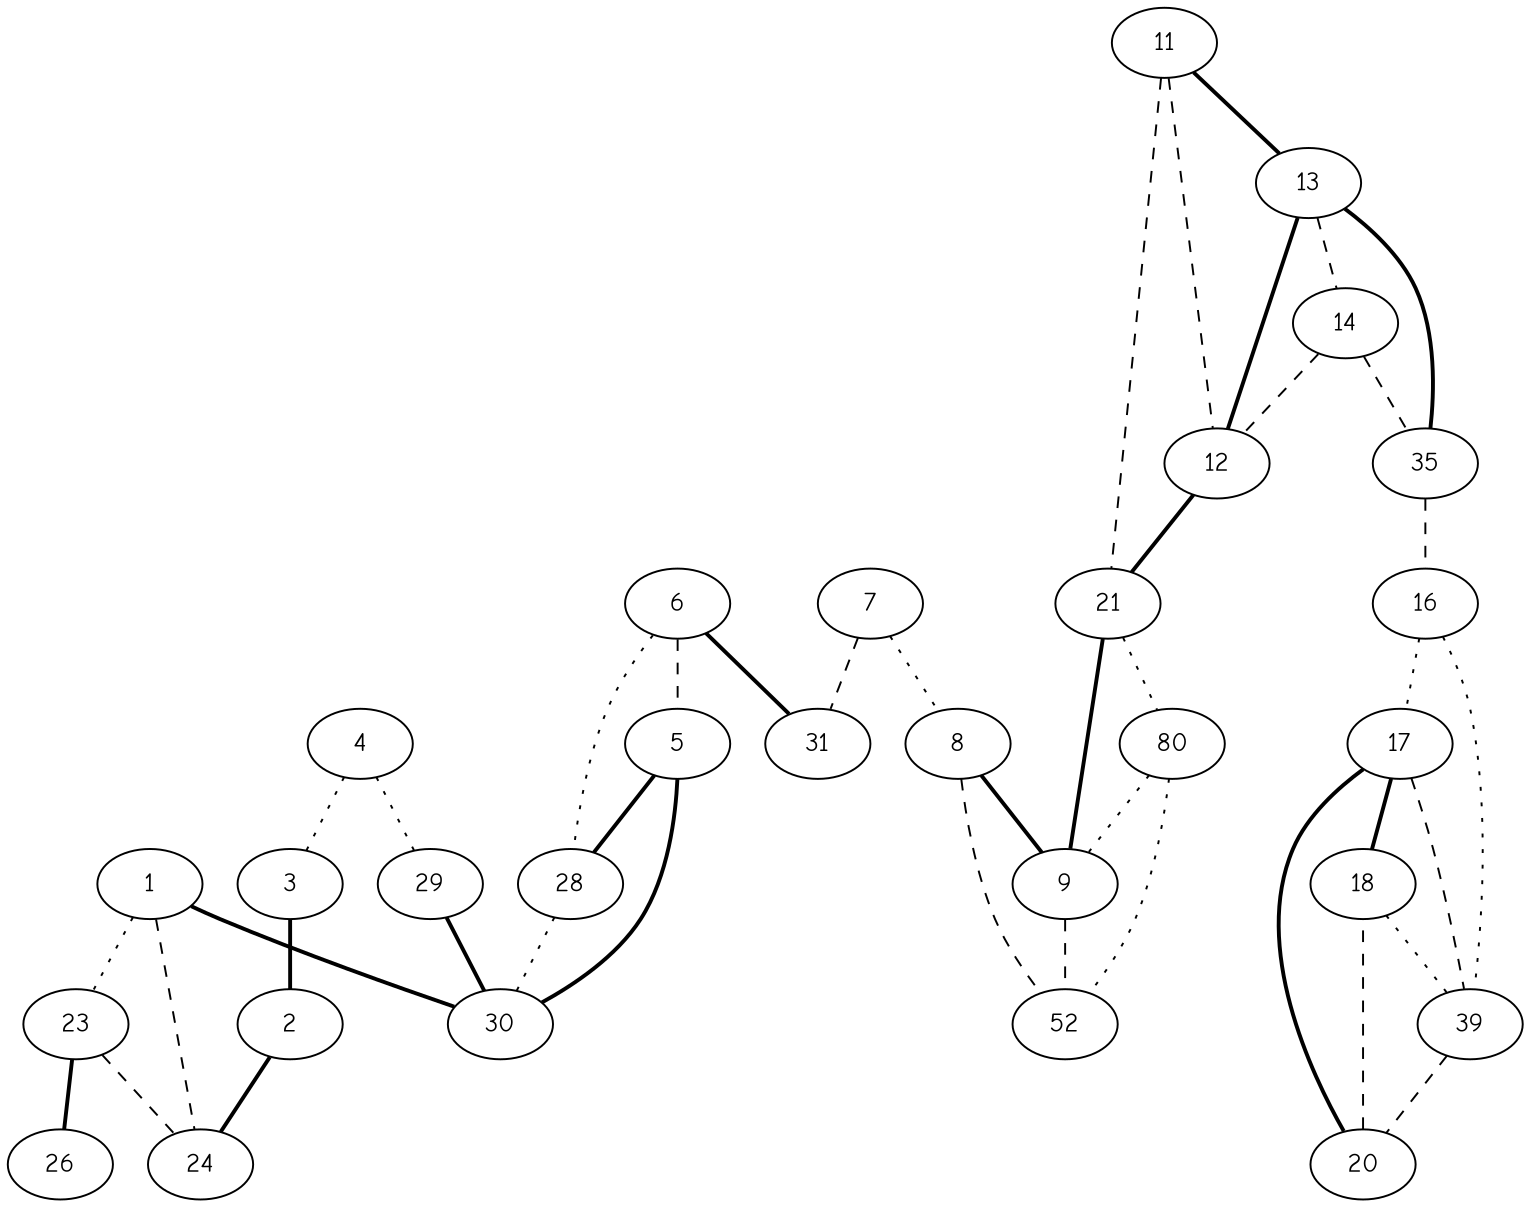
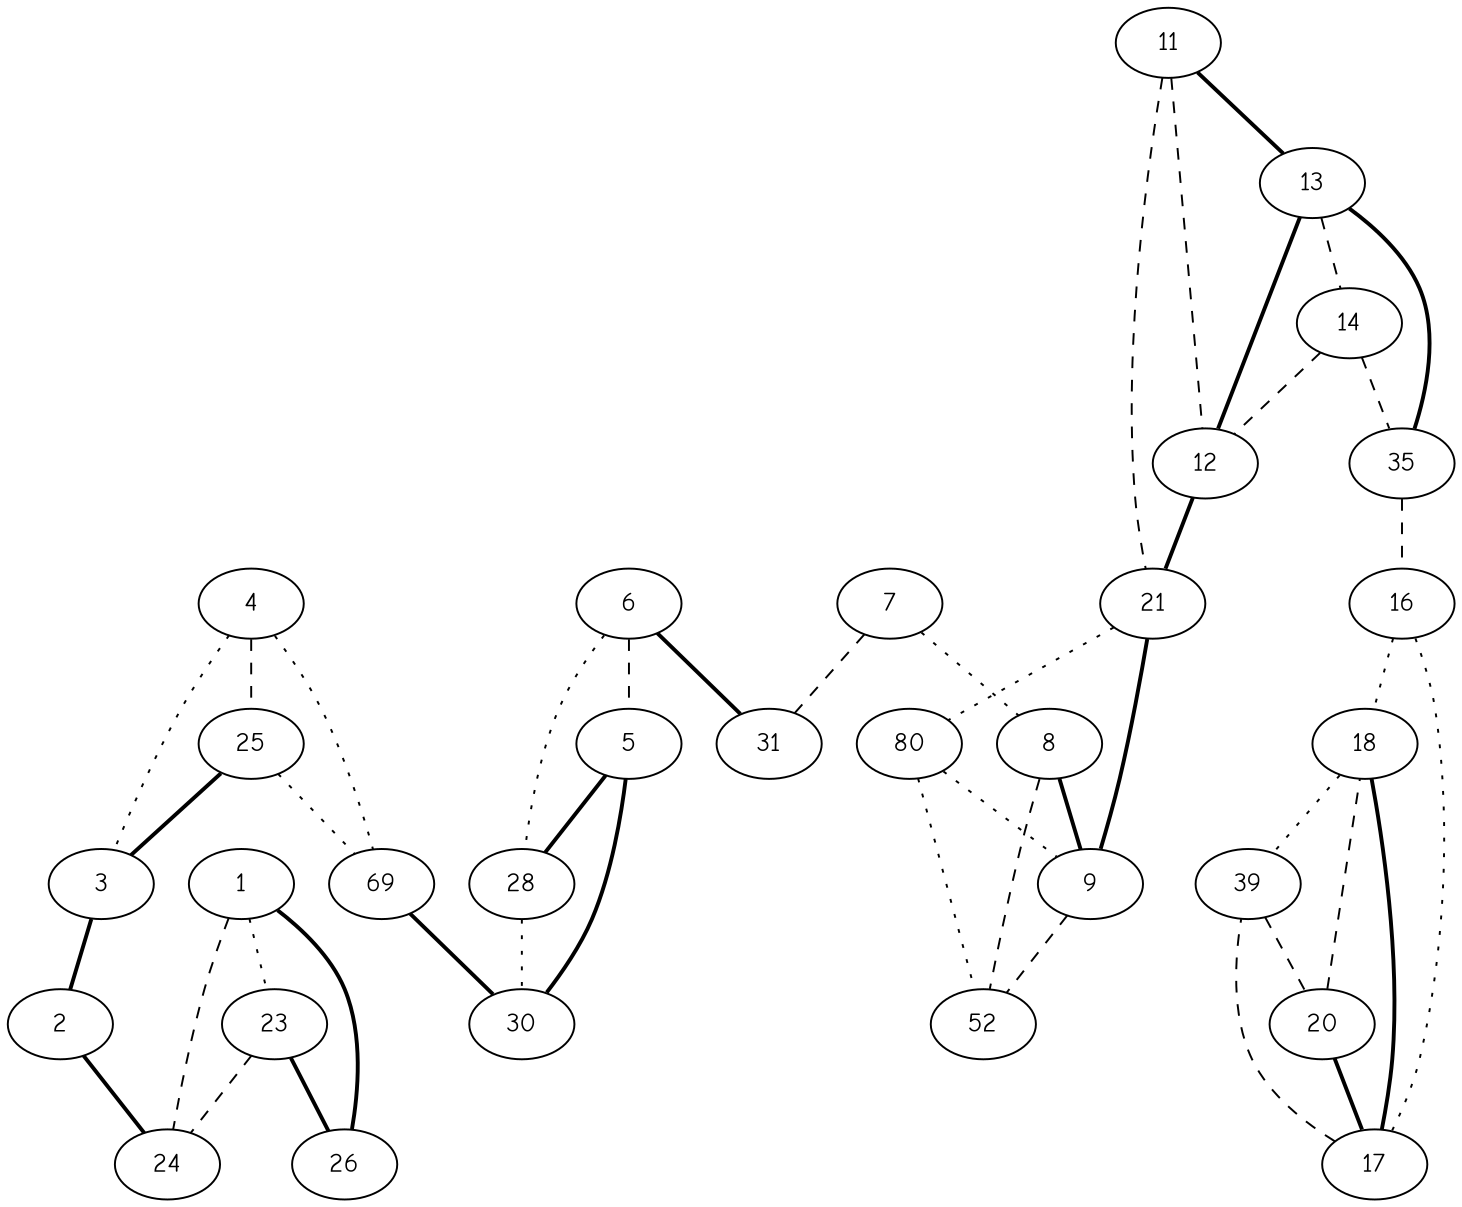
none -> (251, 744)
(1482, 810) -> (1383, 674)
(430, 884) -> (382, 884)
(322, 959) -> (351, 1007)
